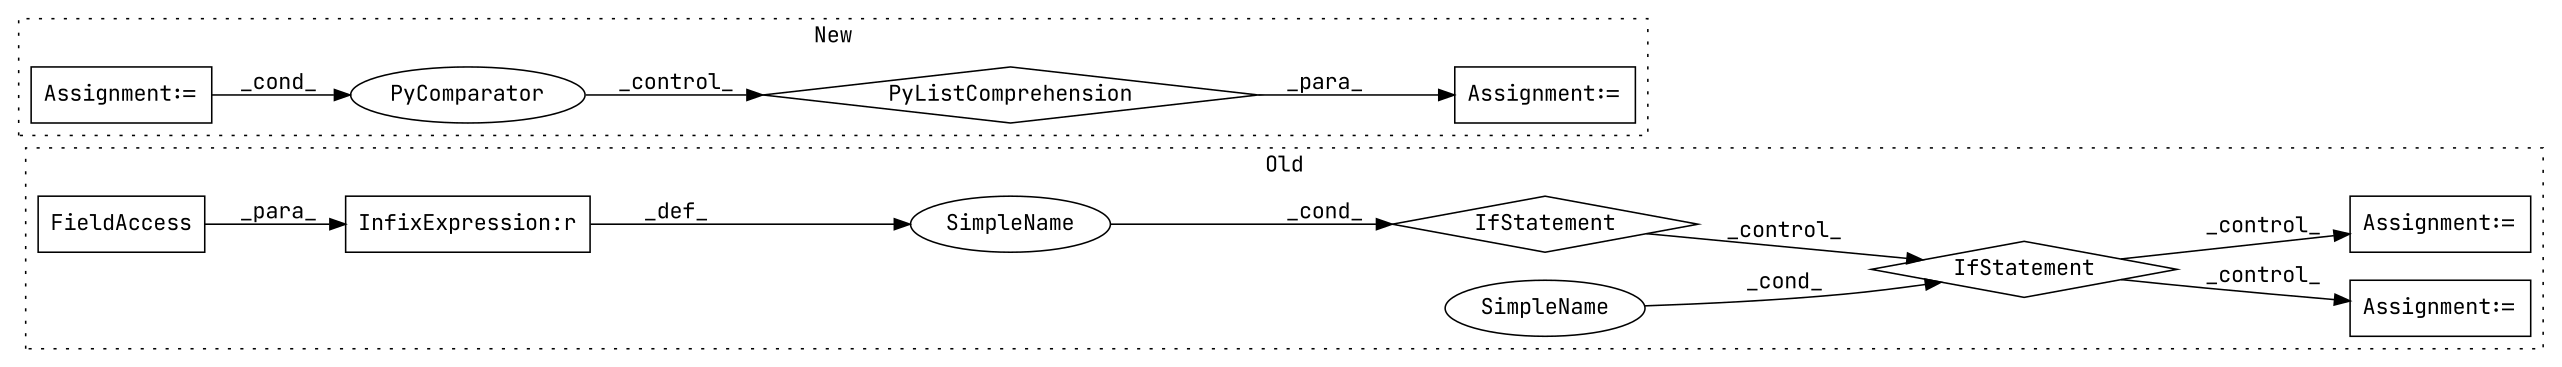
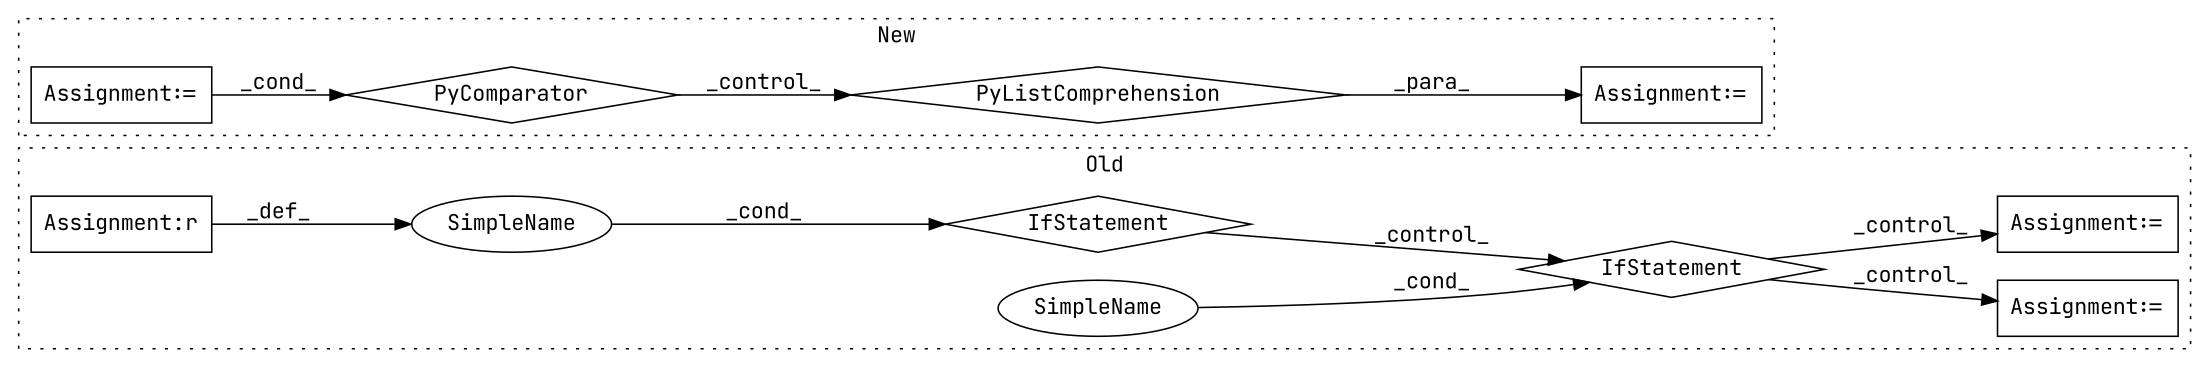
(468, 95) -> (512, 95)
(121, 224) -> none
(468, 224) -> (121, 224)
